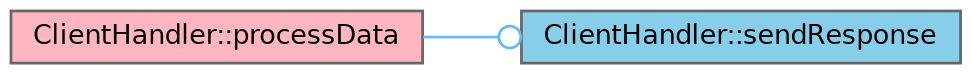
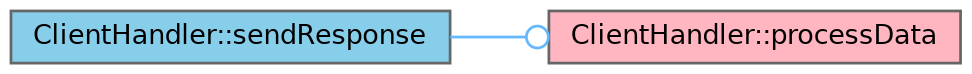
(461, 37) -> (488, 37)
